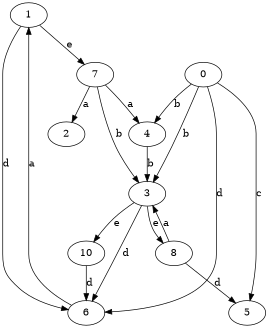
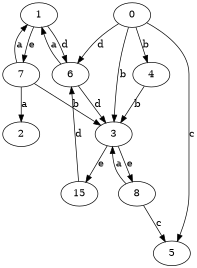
(121, 101) -> (15, 45)
(119, 250) -> (90, 102)
(86, 253) -> (79, 194)
(218, 283) -> (159, 224)
